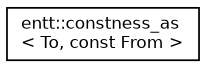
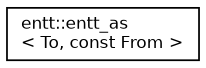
(103, 34) -> (103, 34)
